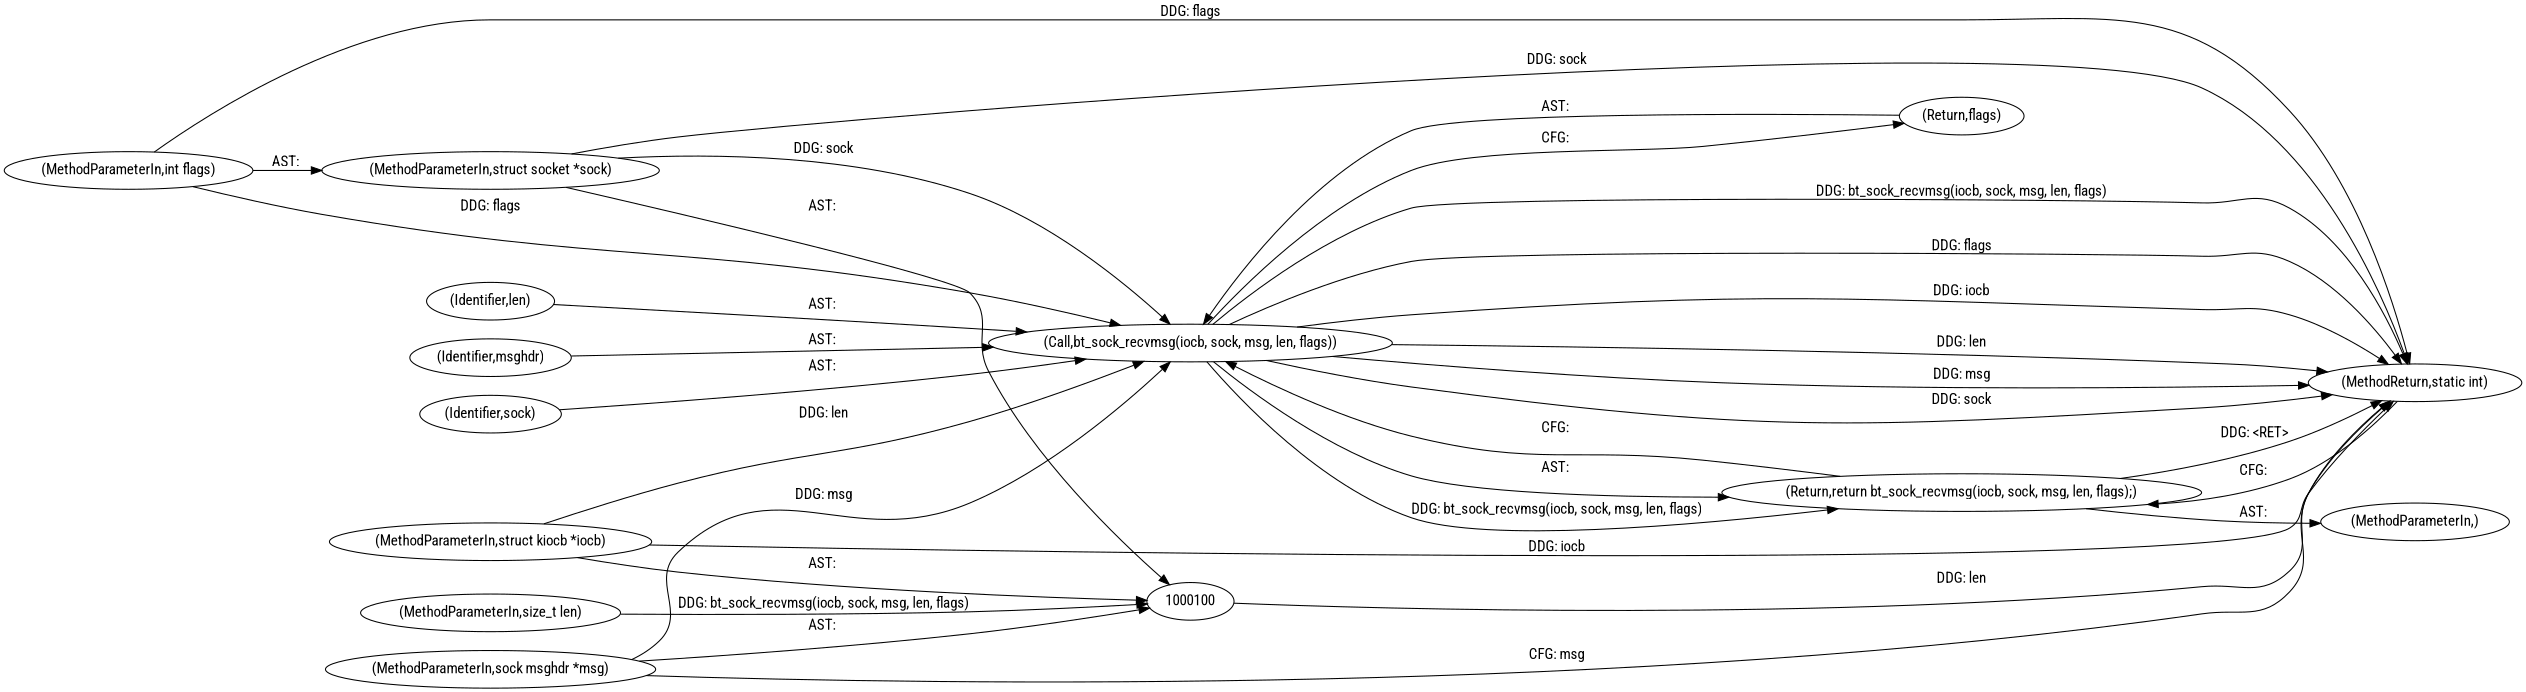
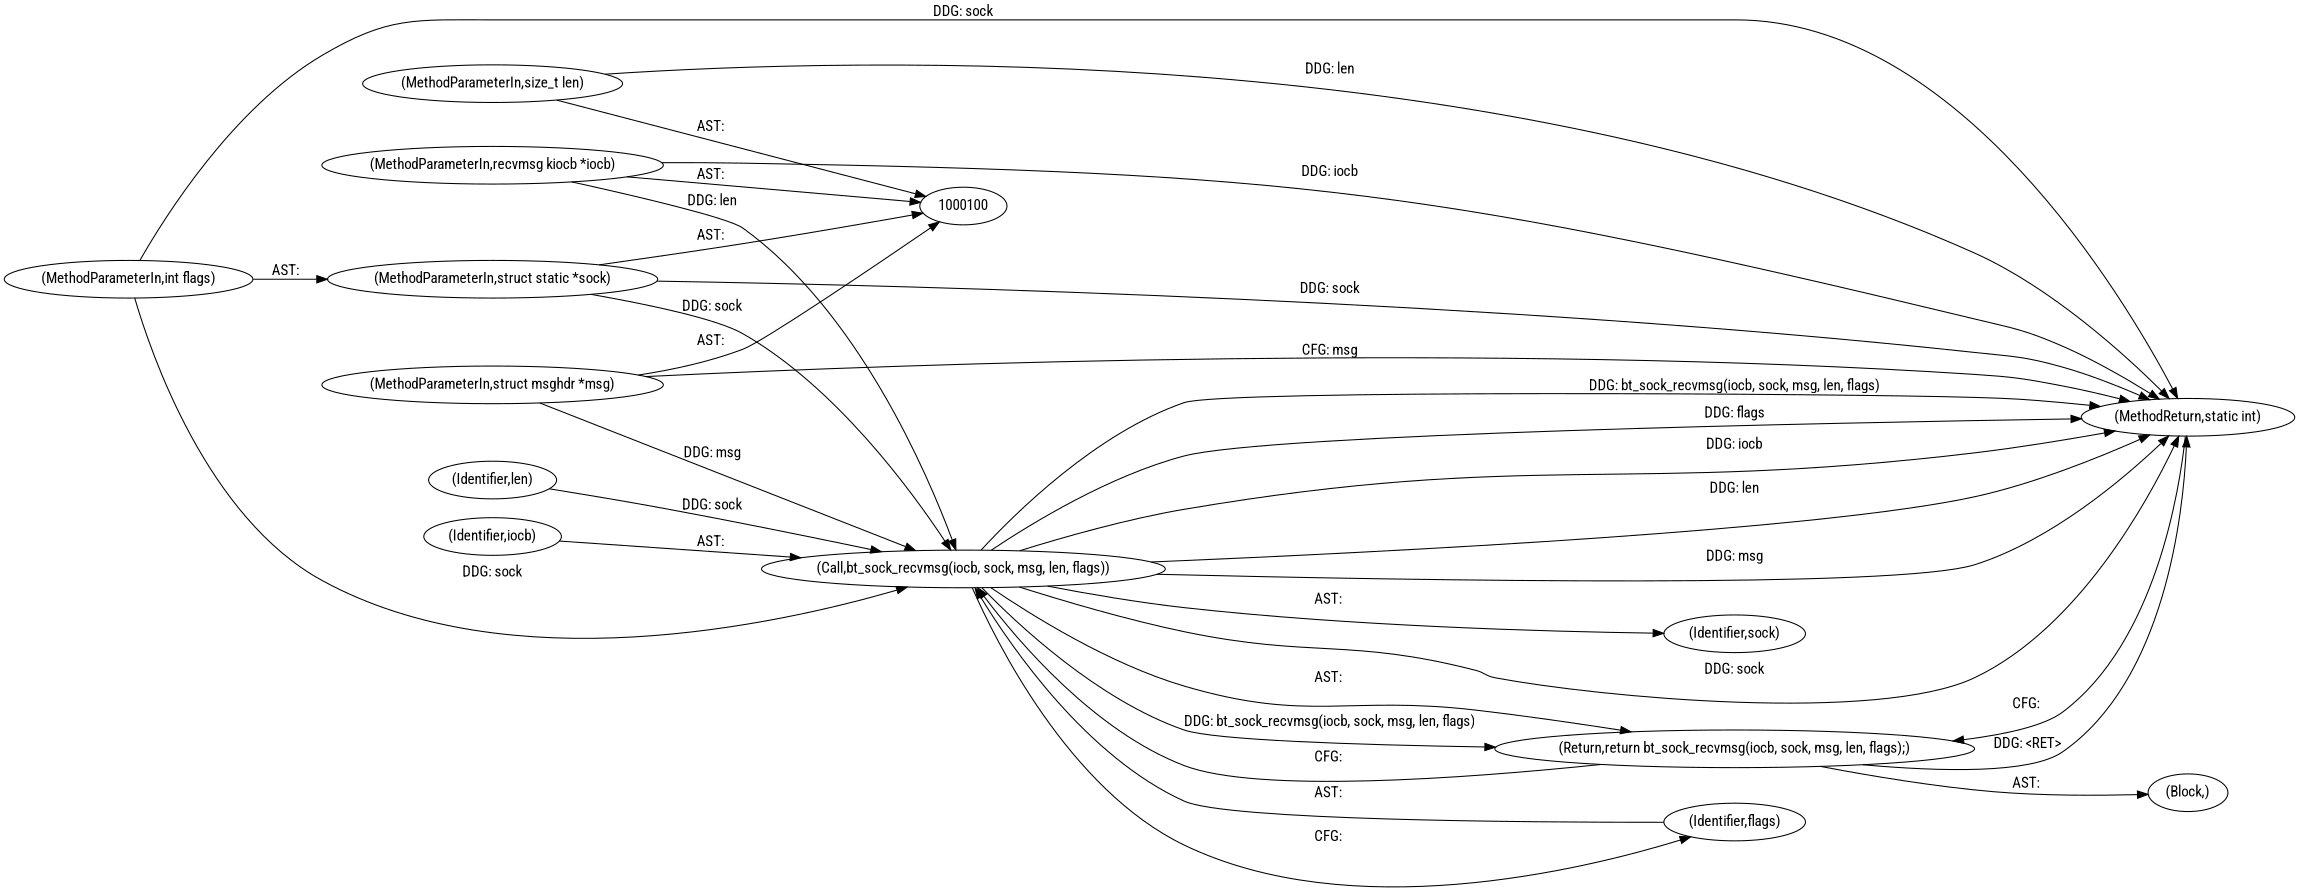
(1190, 12) -> (963, 12)
(1962, 116) -> (1735, 822)
(491, 170) -> (493, 279)
(491, 207) -> (493, 573)
(824, 305) -> (712, 506)
(491, 358) -> (493, 537)
(818, 390) -> (1349, 622)
(2415, 522) -> (2188, 793)
(491, 542) -> (493, 165)
(824, 604) -> (712, 127)
(1862, 607) -> (1417, 102)
(491, 669) -> (493, 385)
